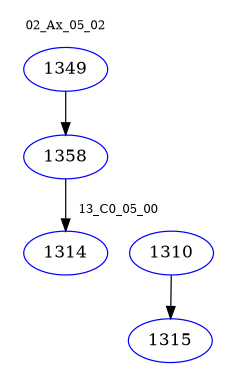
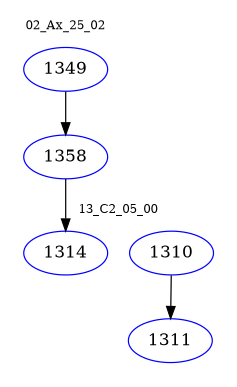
(66, 26) -> (66, 26)
(119, 210) -> (119, 210)
(170, 341) -> (170, 341)
